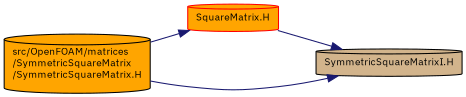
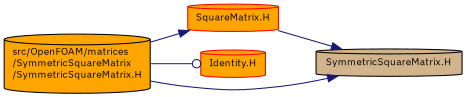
(389, 63) -> (389, 63)
none -> (233, 64)
